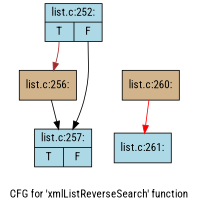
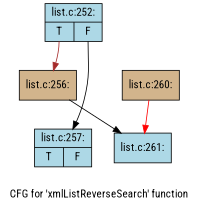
(54, 111) -> (92, 114)
